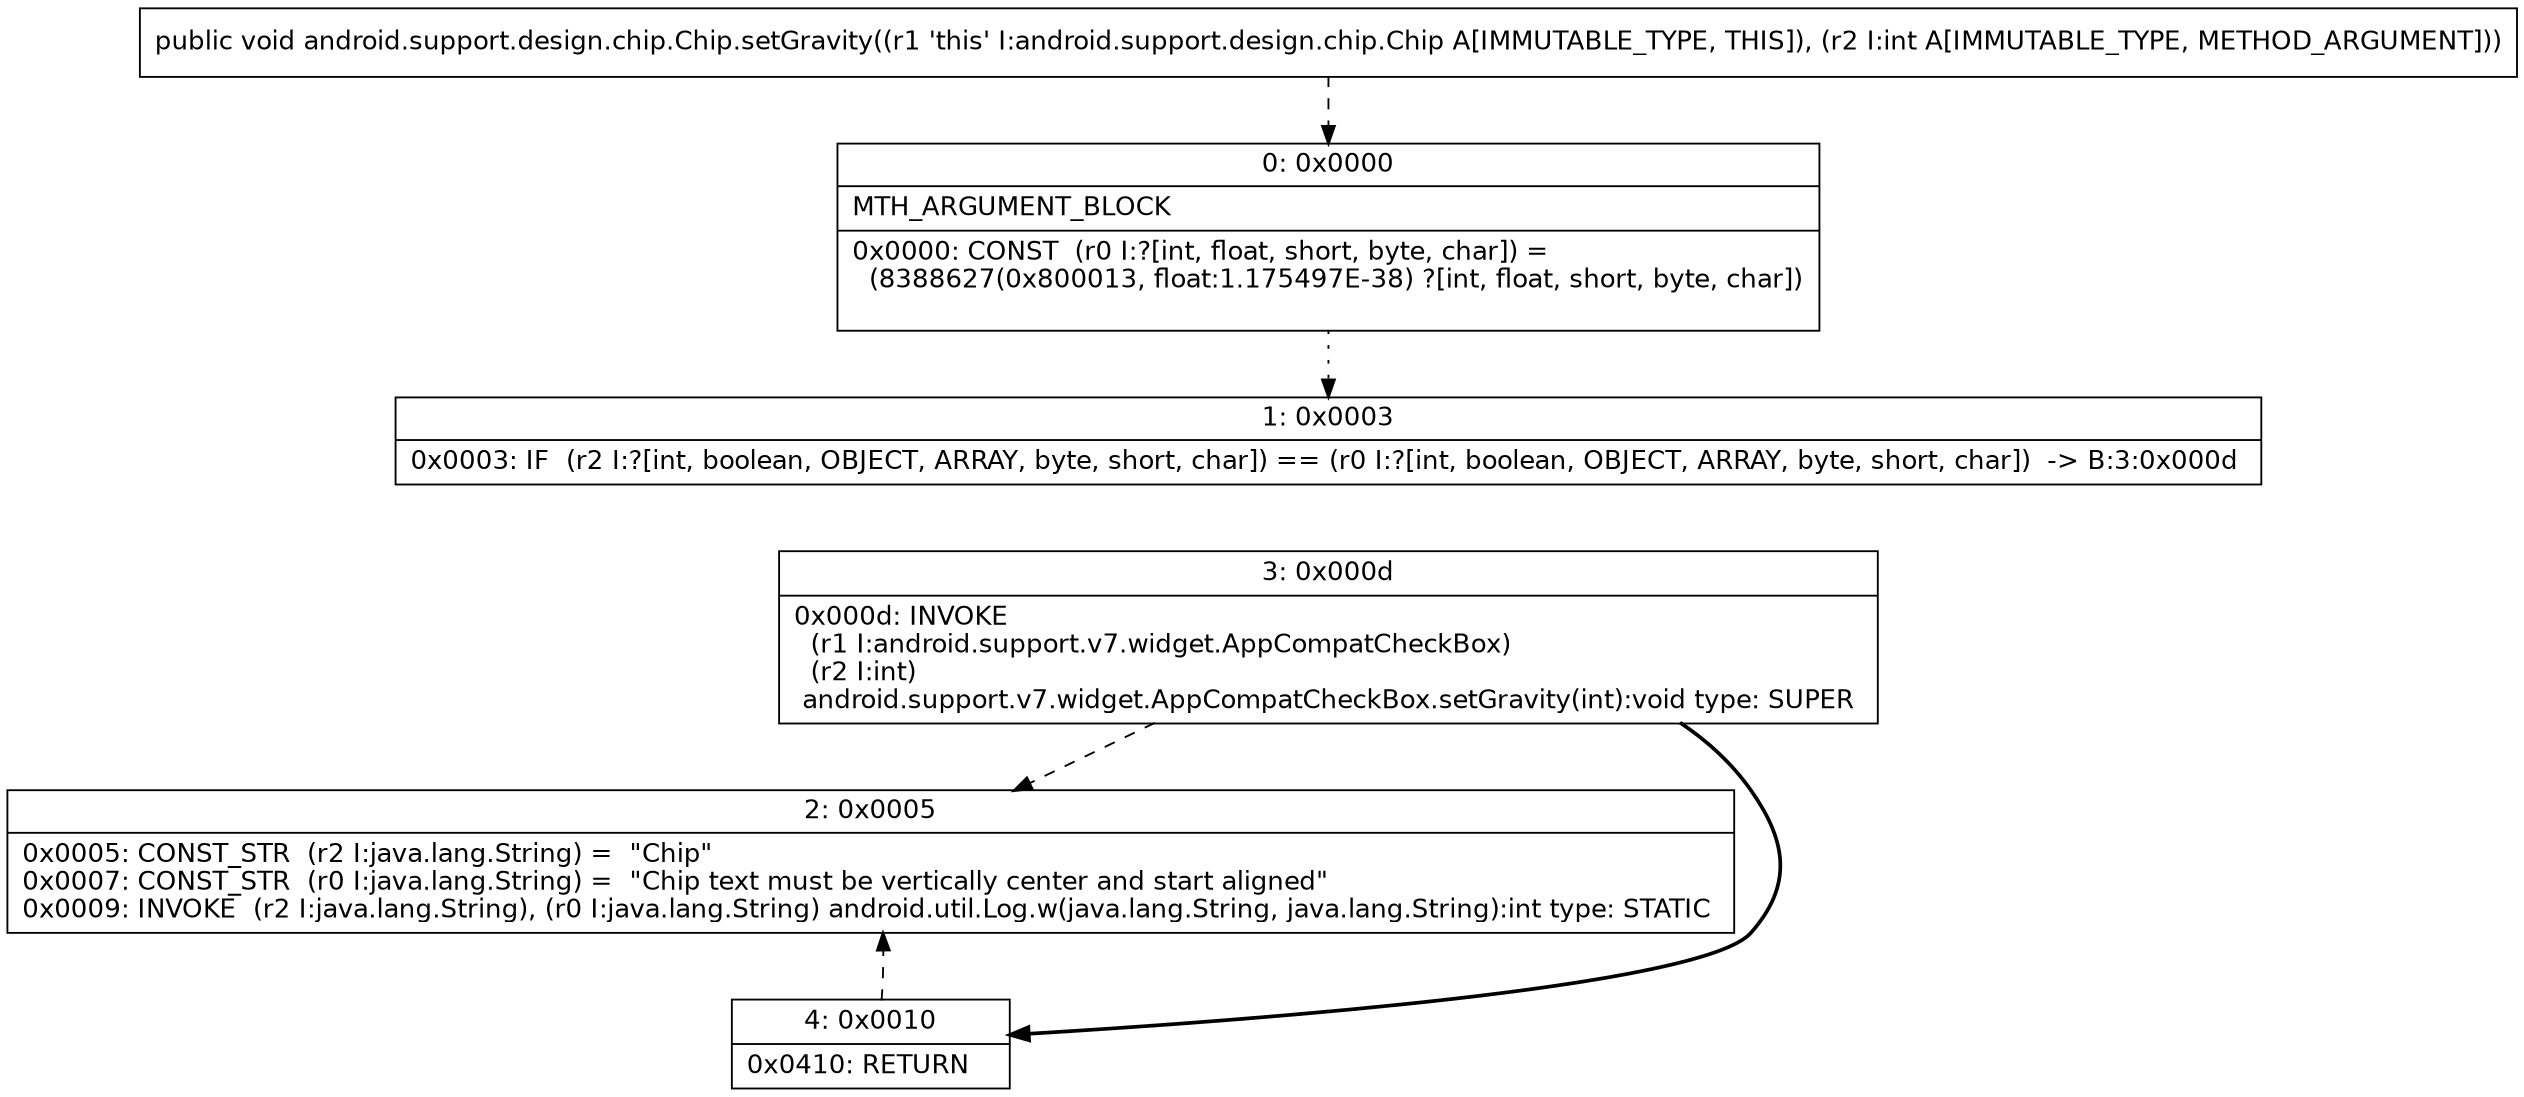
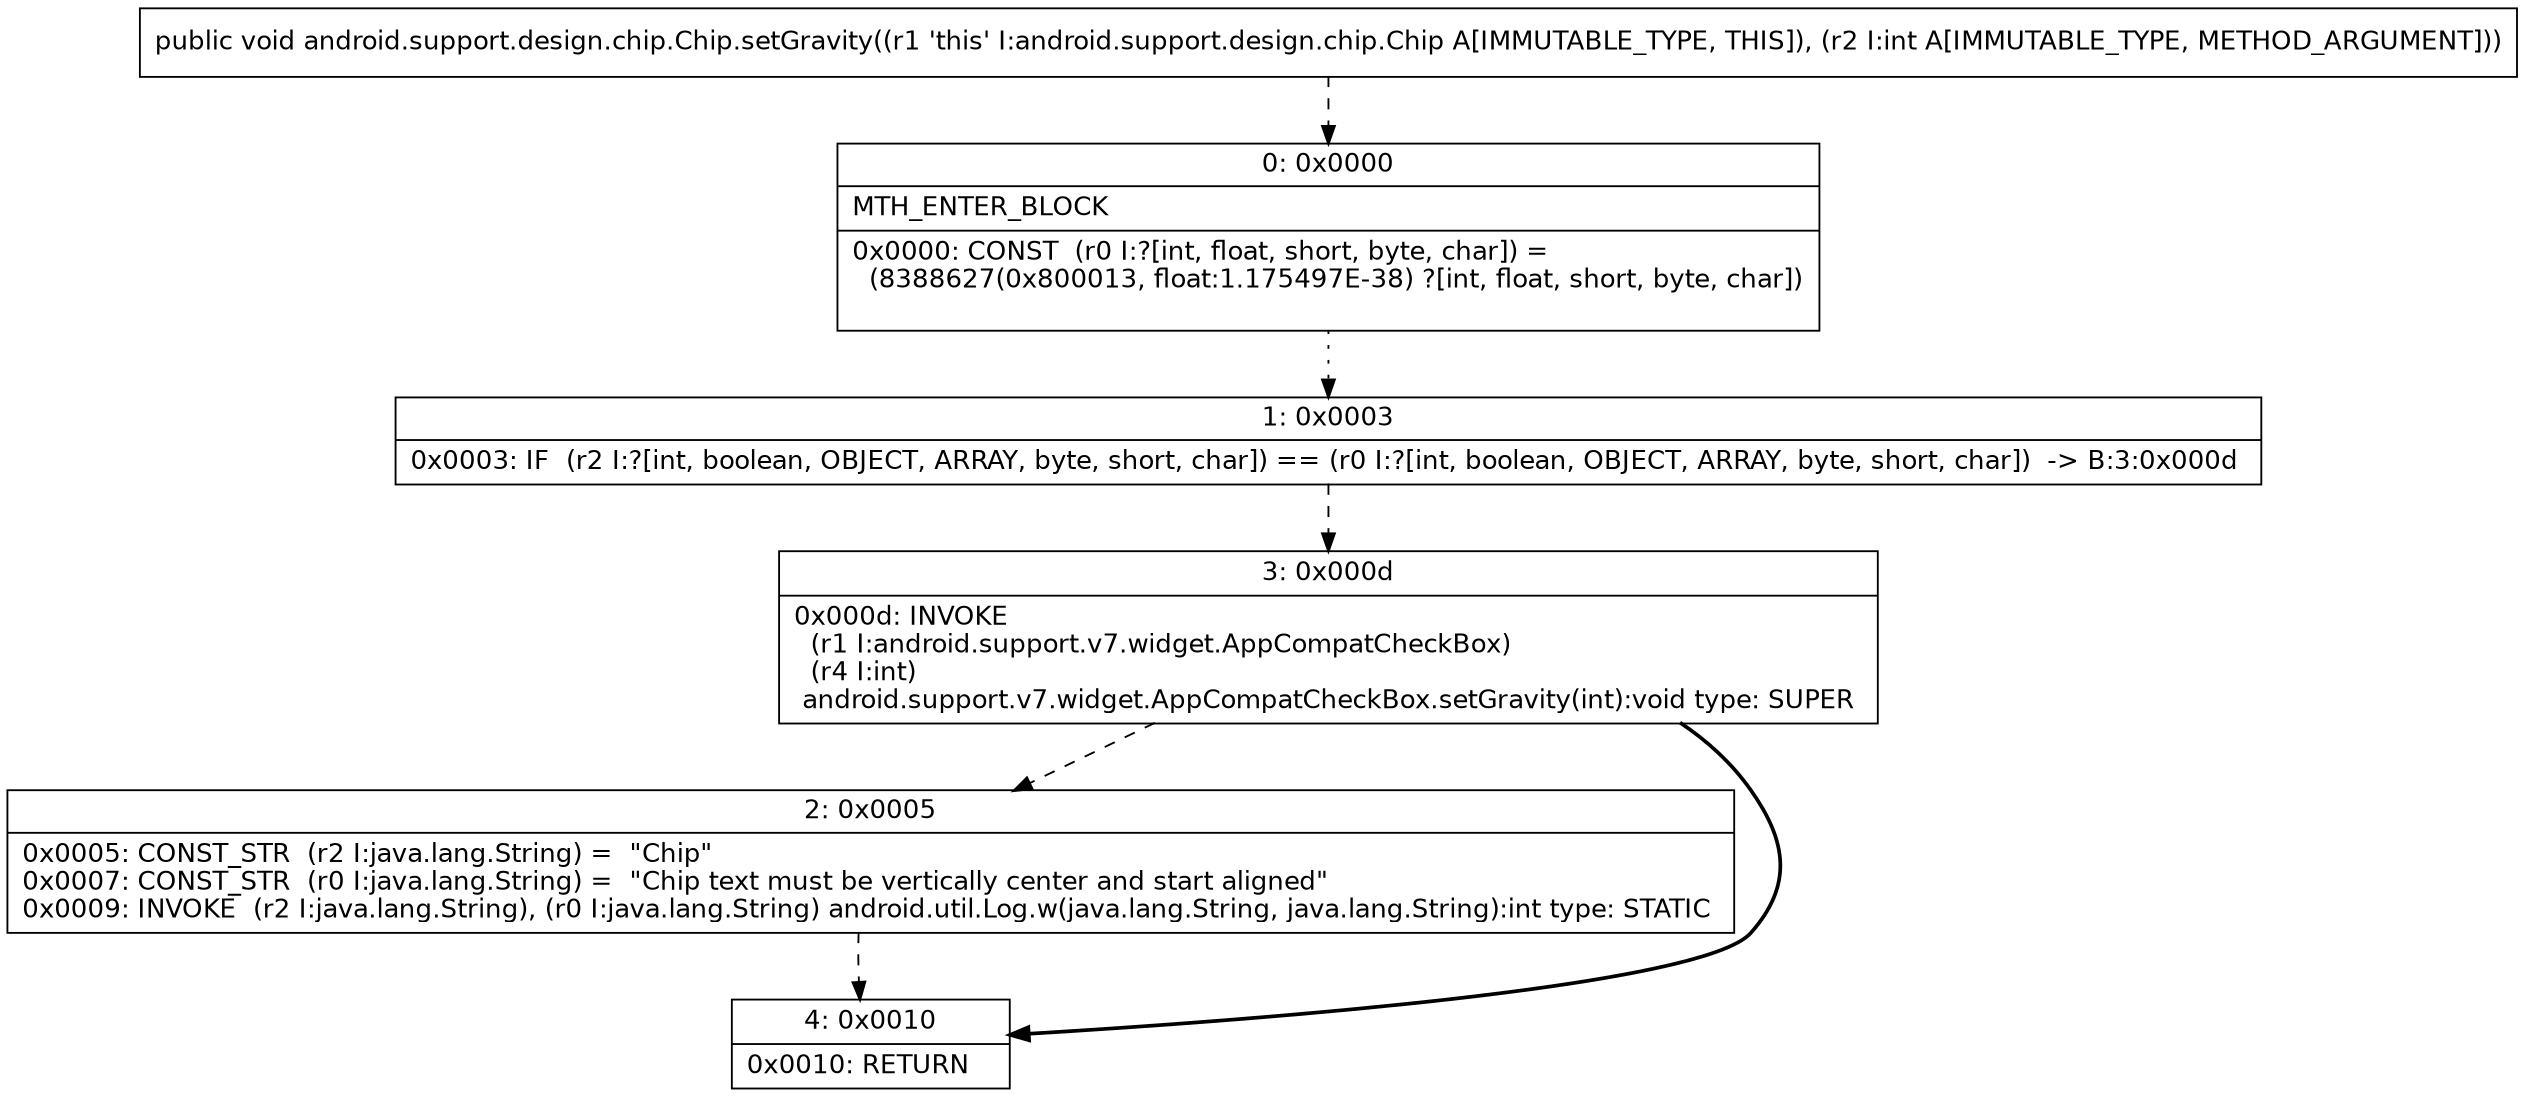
(1012, 208) -> (981, 208)
none -> (1328, 508)
(856, 673) -> (856, 673)
(883, 976) -> (858, 957)
(871, 1065) -> (871, 1065)
